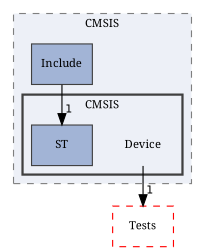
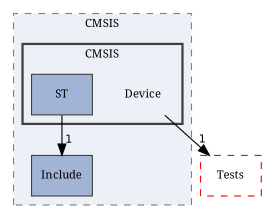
(62, 101) -> (62, 131)
